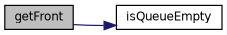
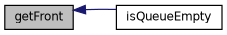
(89, 25) -> (101, 9)
